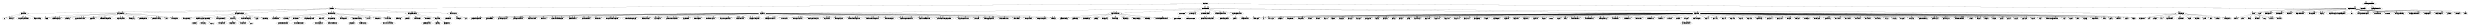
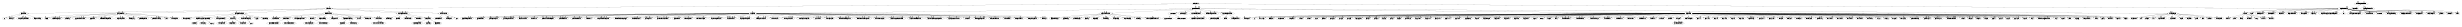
(286, 18) -> none
(1603, 18) -> (1594, 18)
